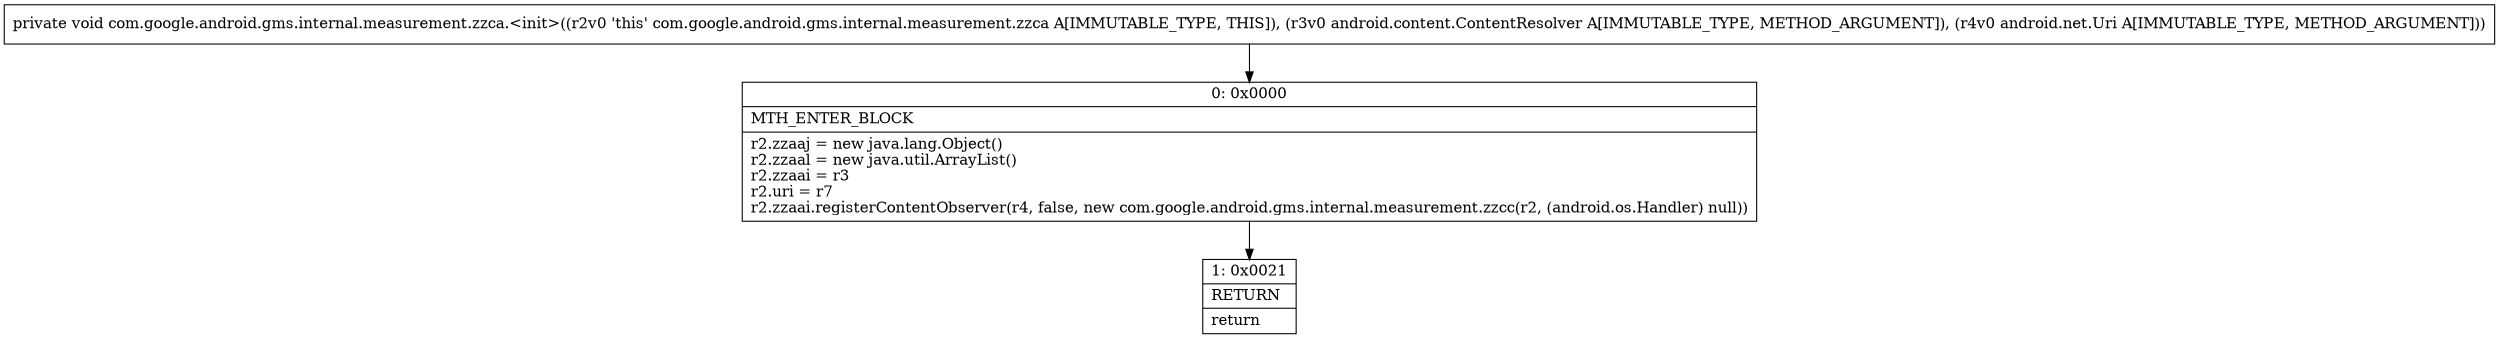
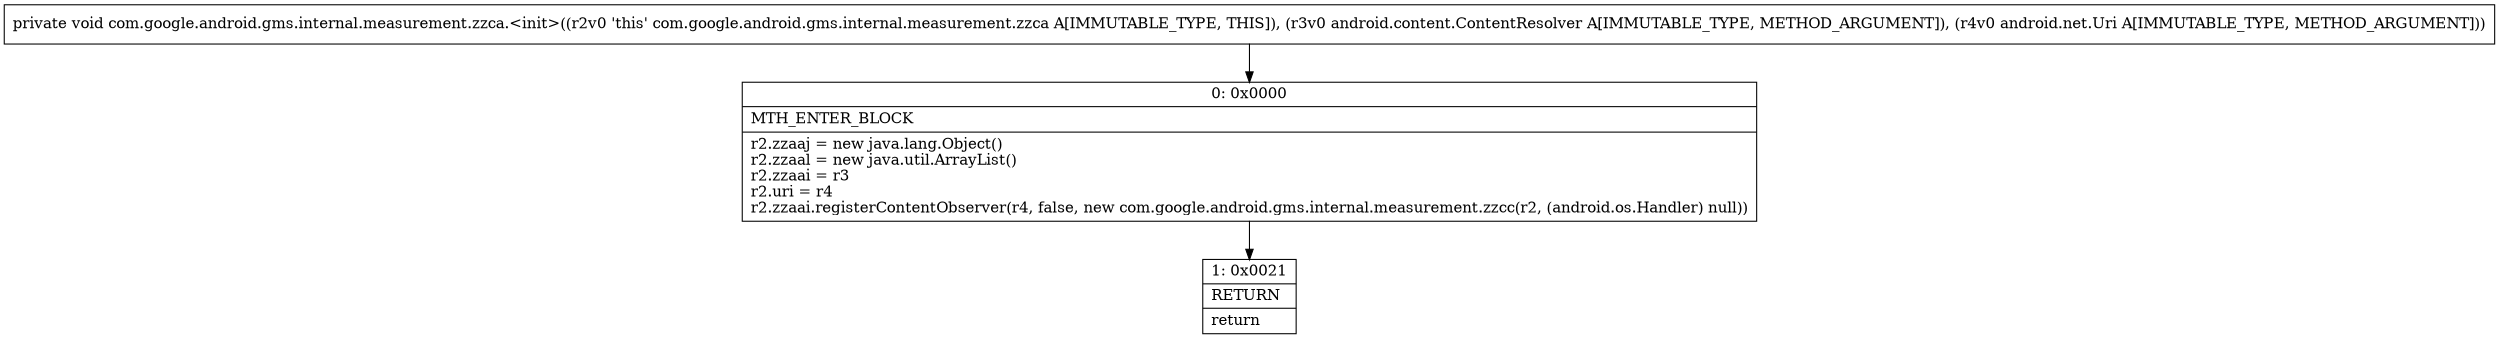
(792, 192) -> (792, 192)
